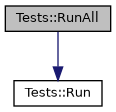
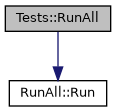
(58, 93) -> (58, 93)
